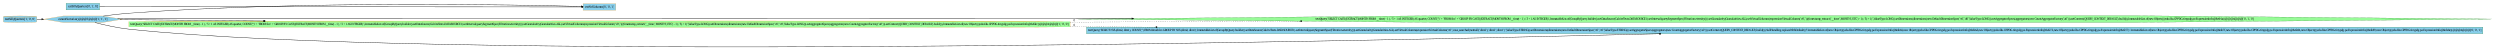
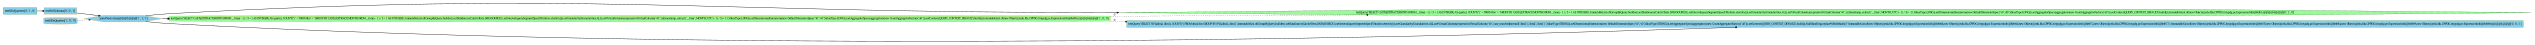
(342, 5) -> (88, 14)
(39, 19) -> (83, 20)
